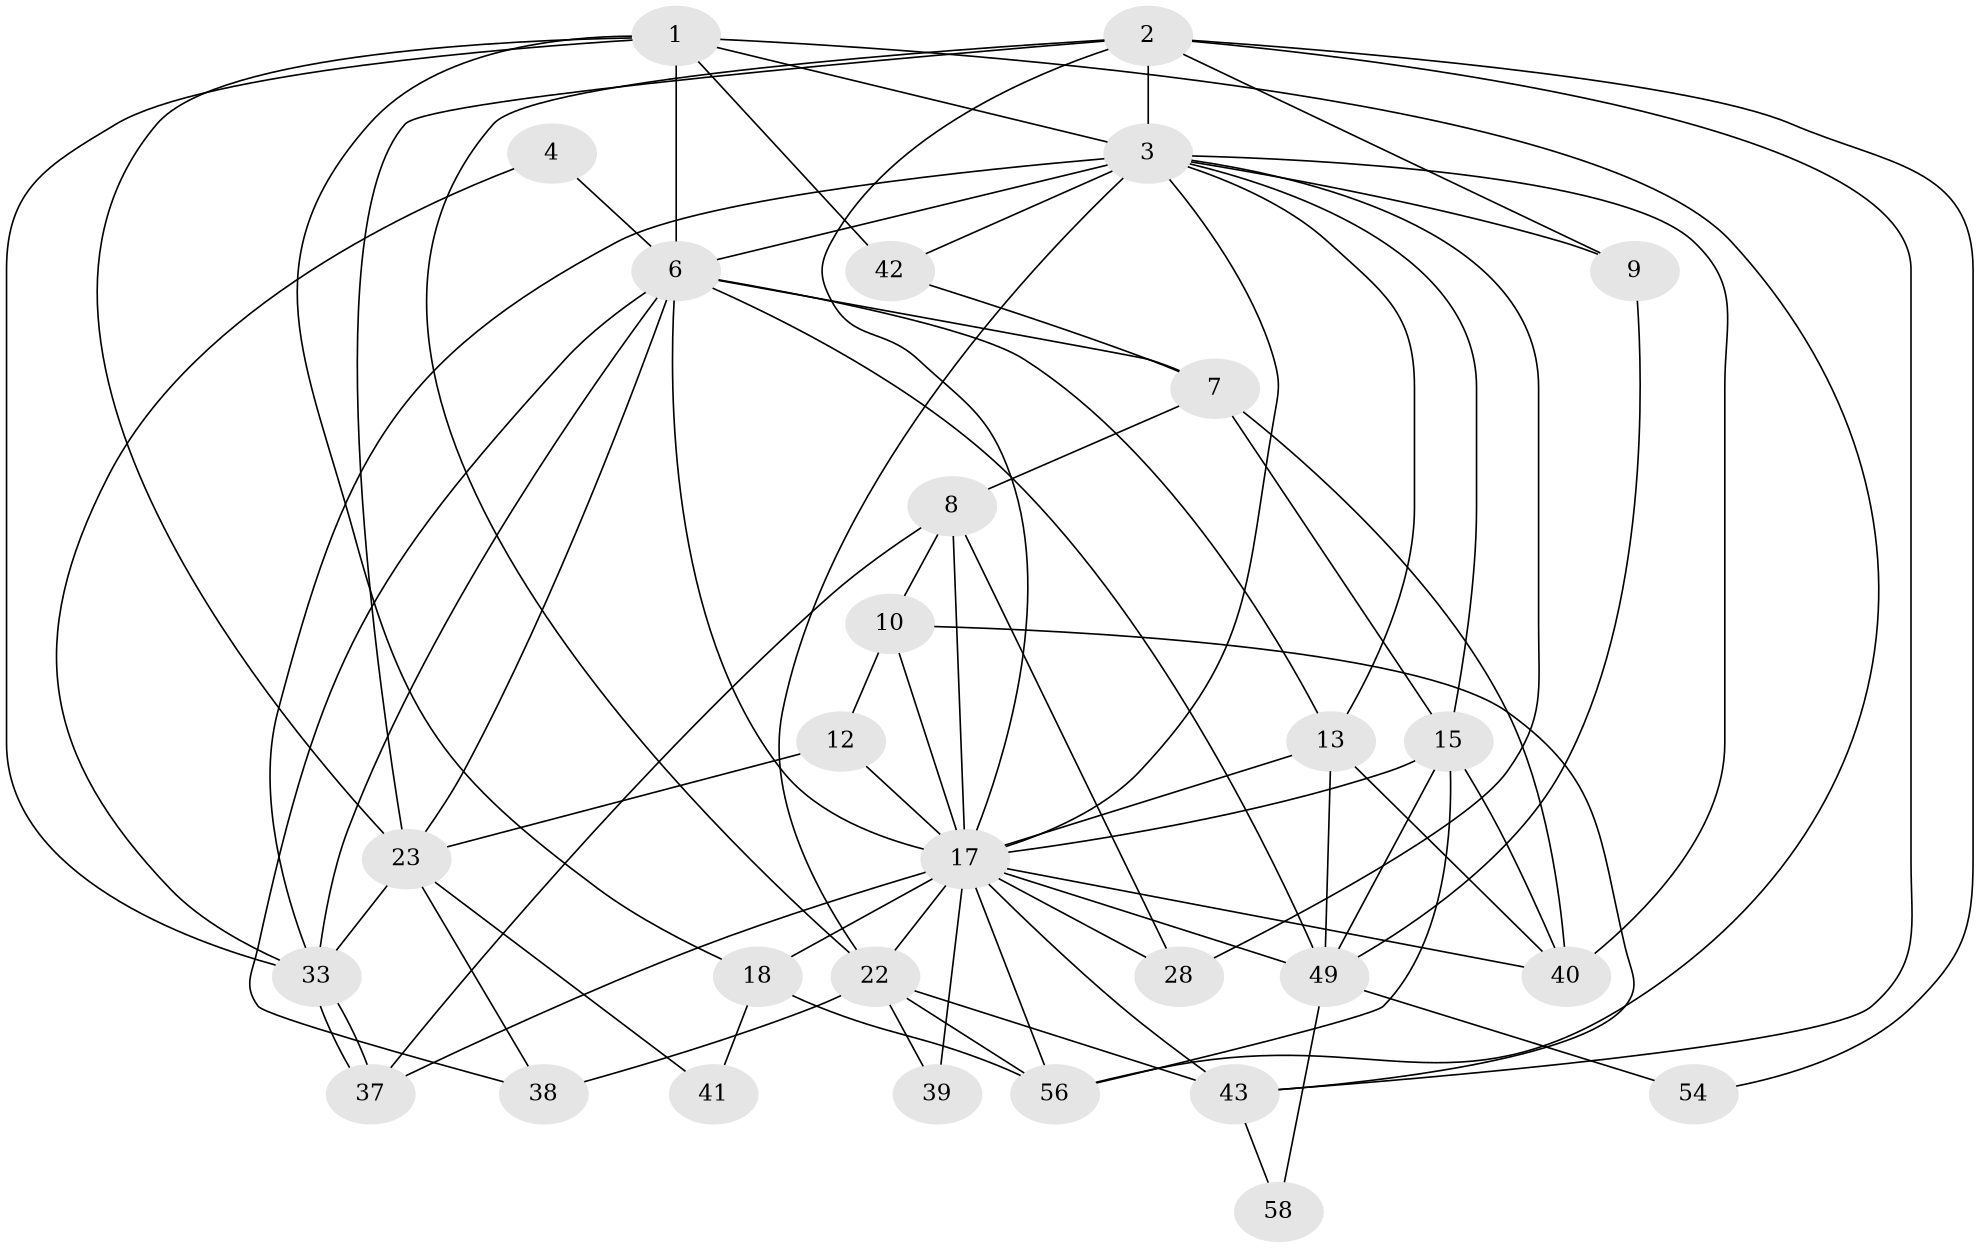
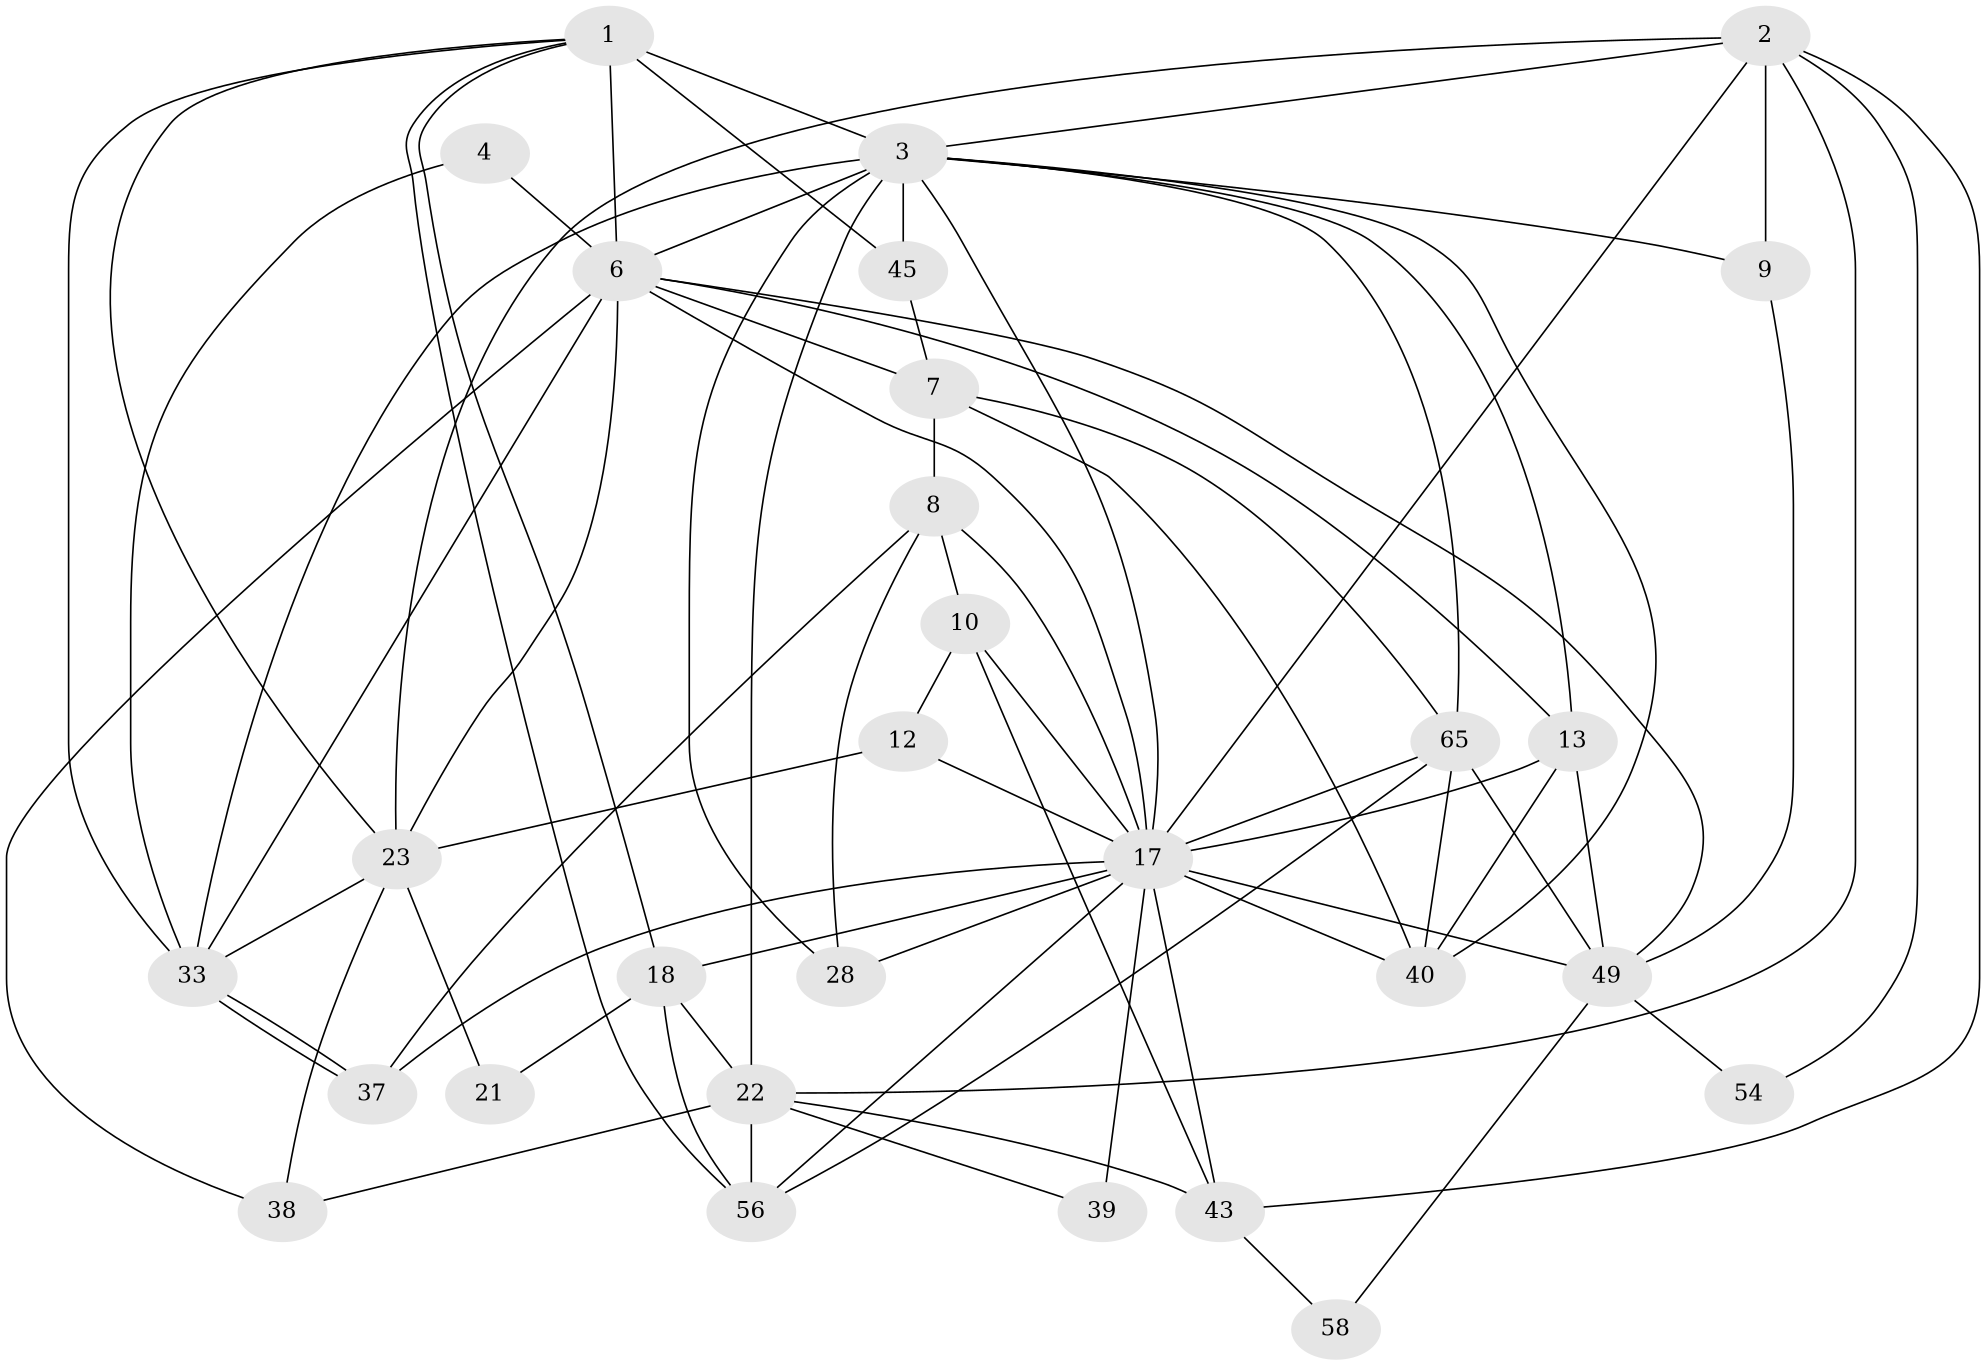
(890, 271) -> (903, 271)
(1449, 742) -> (1455, 742)
(920, 918) -> (706, 1036)
(714, 1094) -> (490, 1094)
